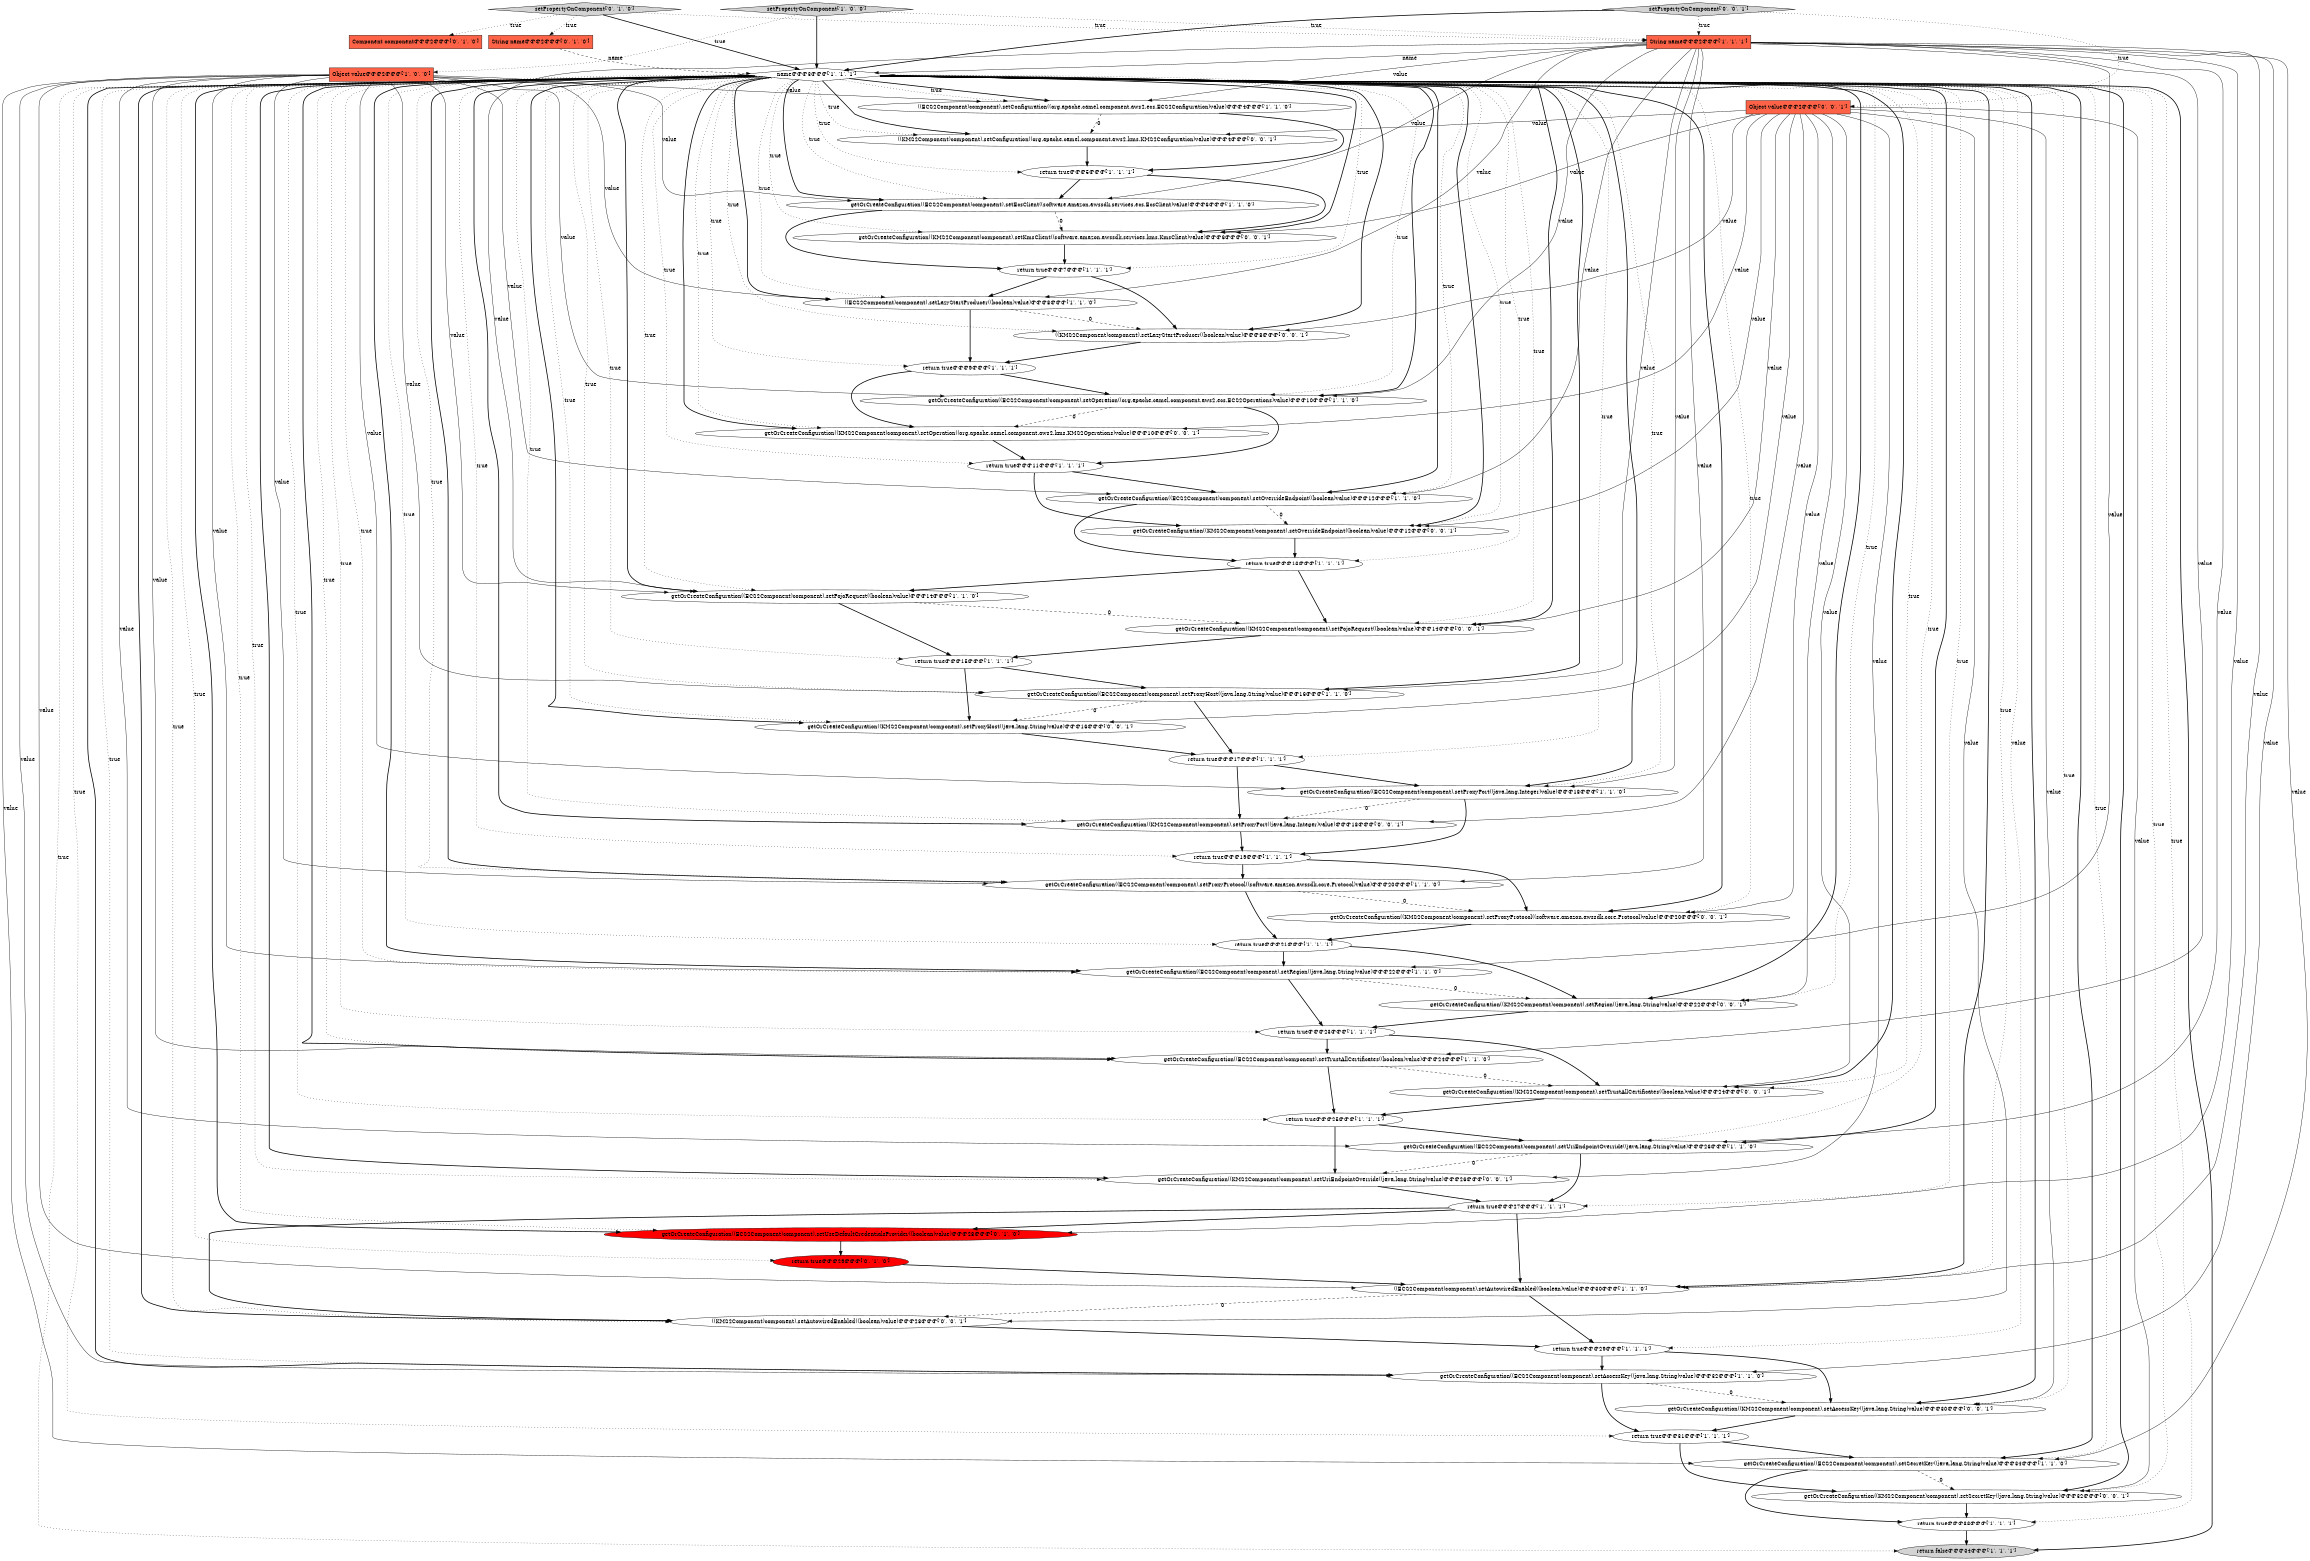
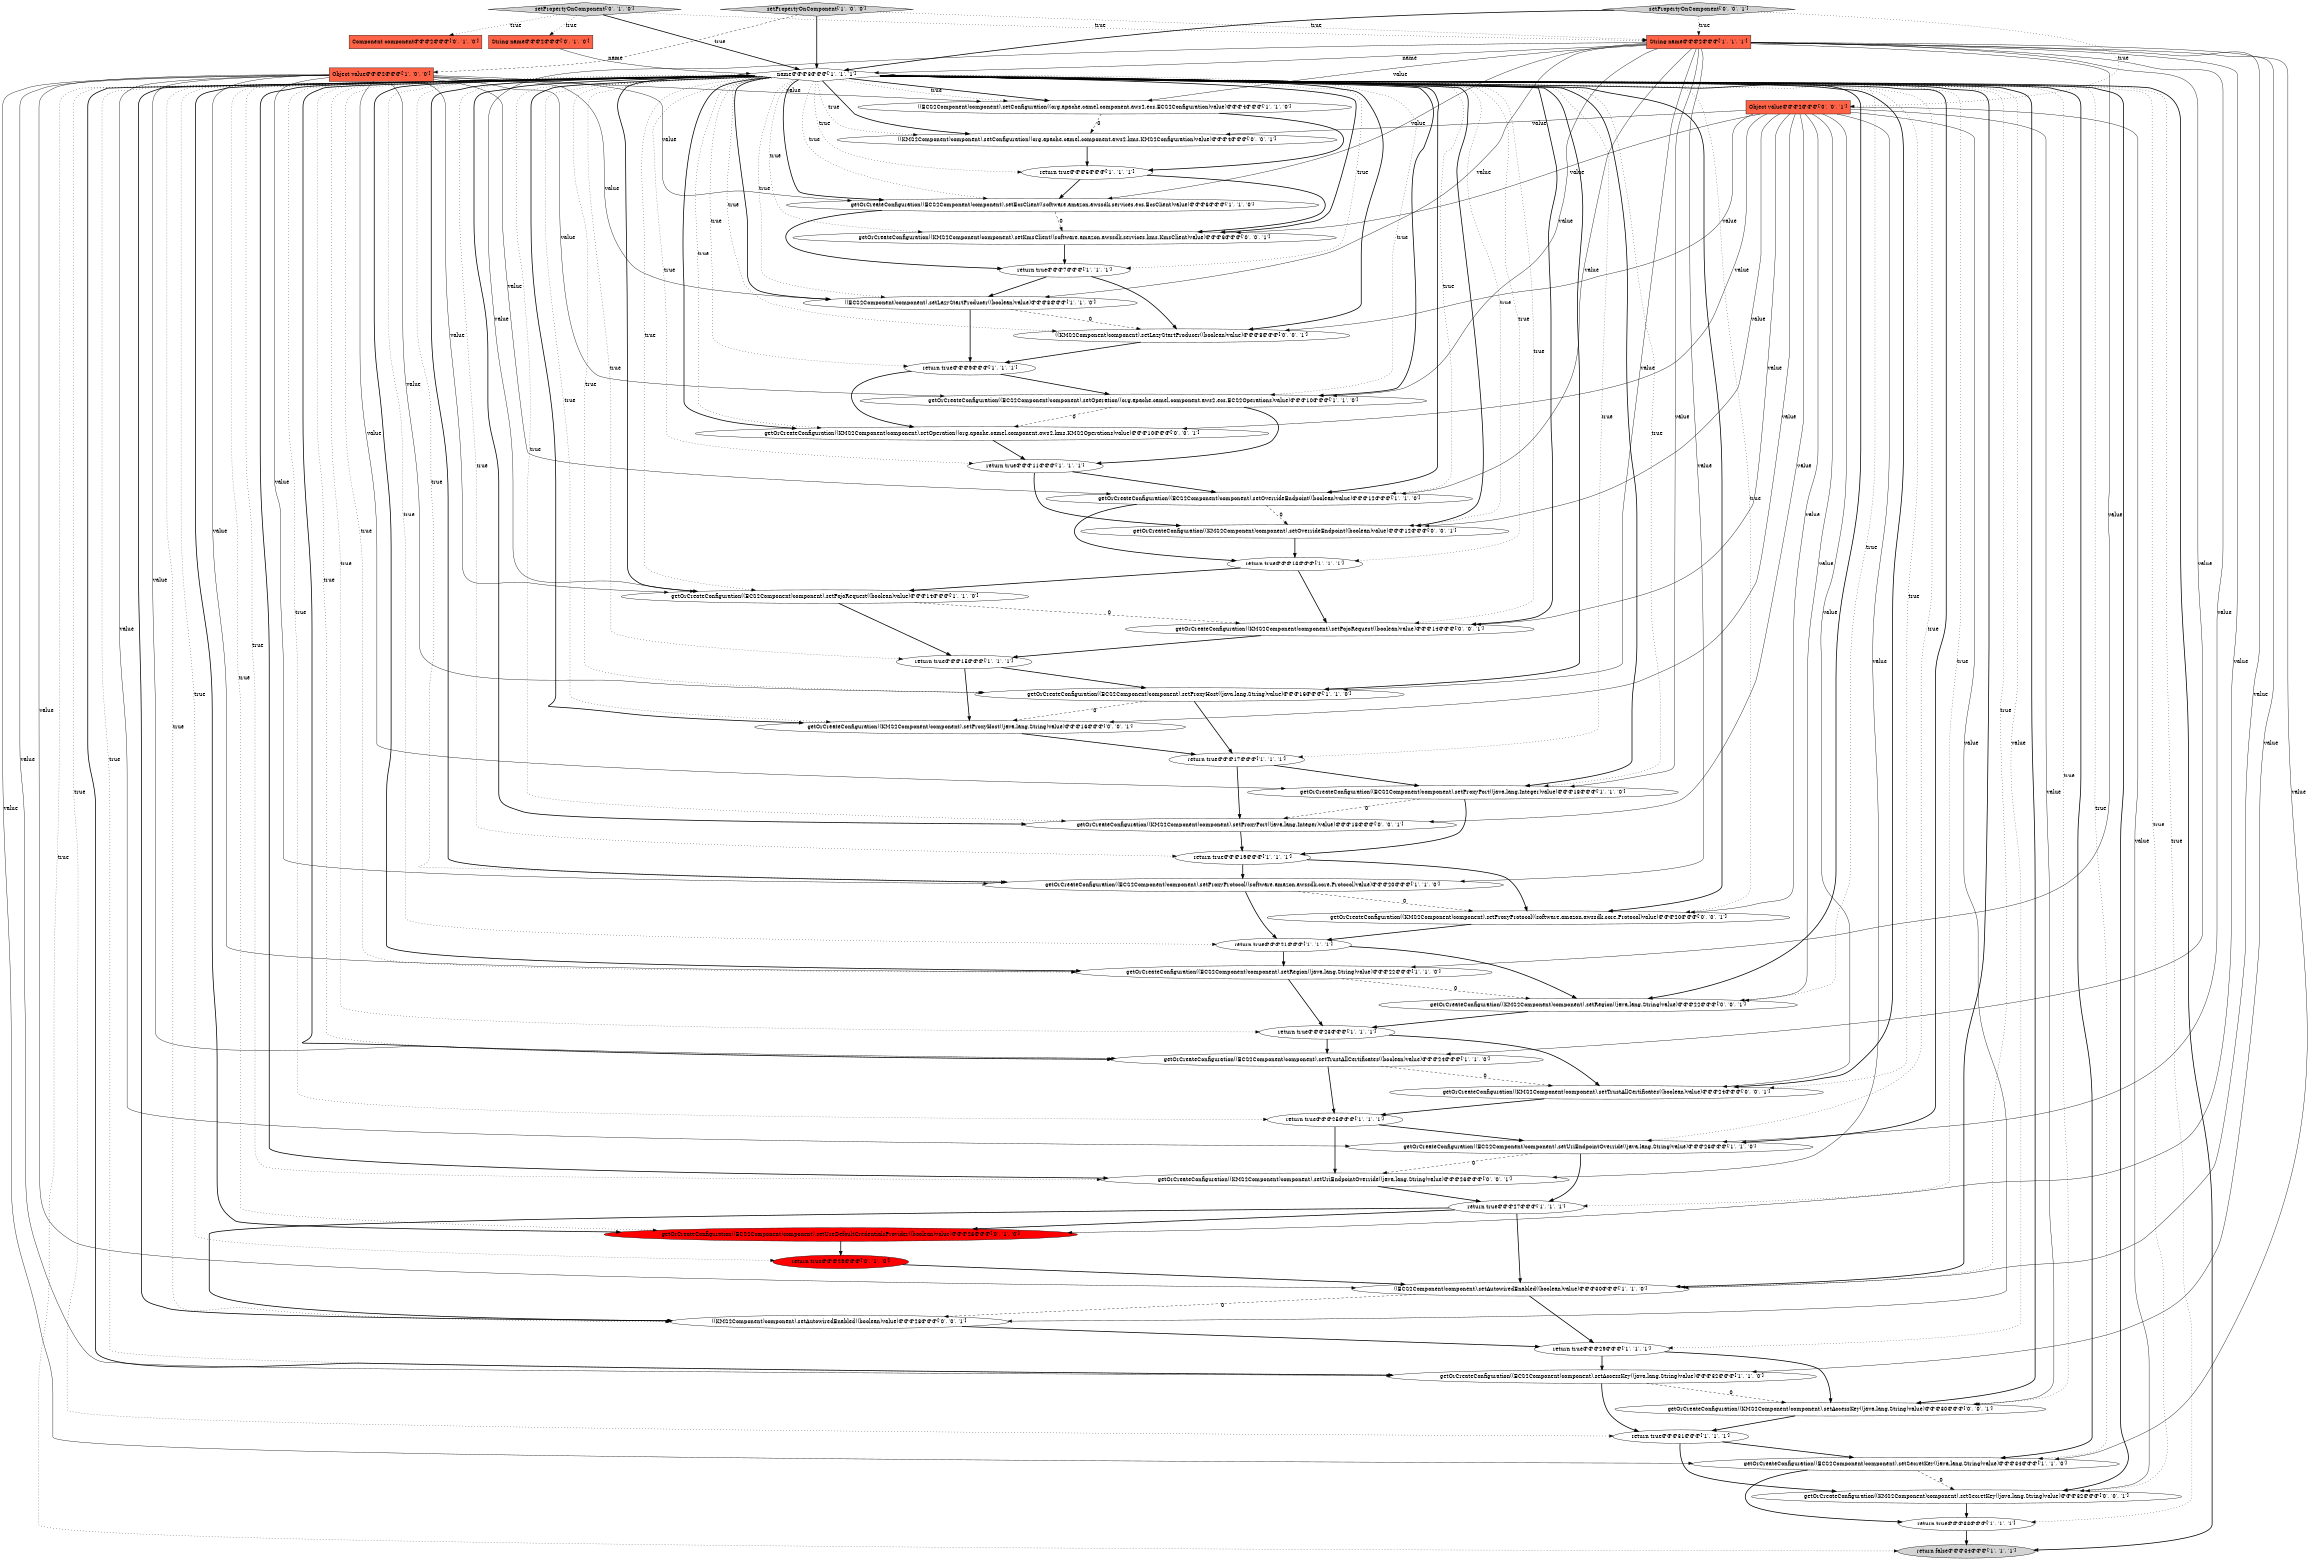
(620, 58) -> (620, 58)
(648, 67) -> (648, 67)
